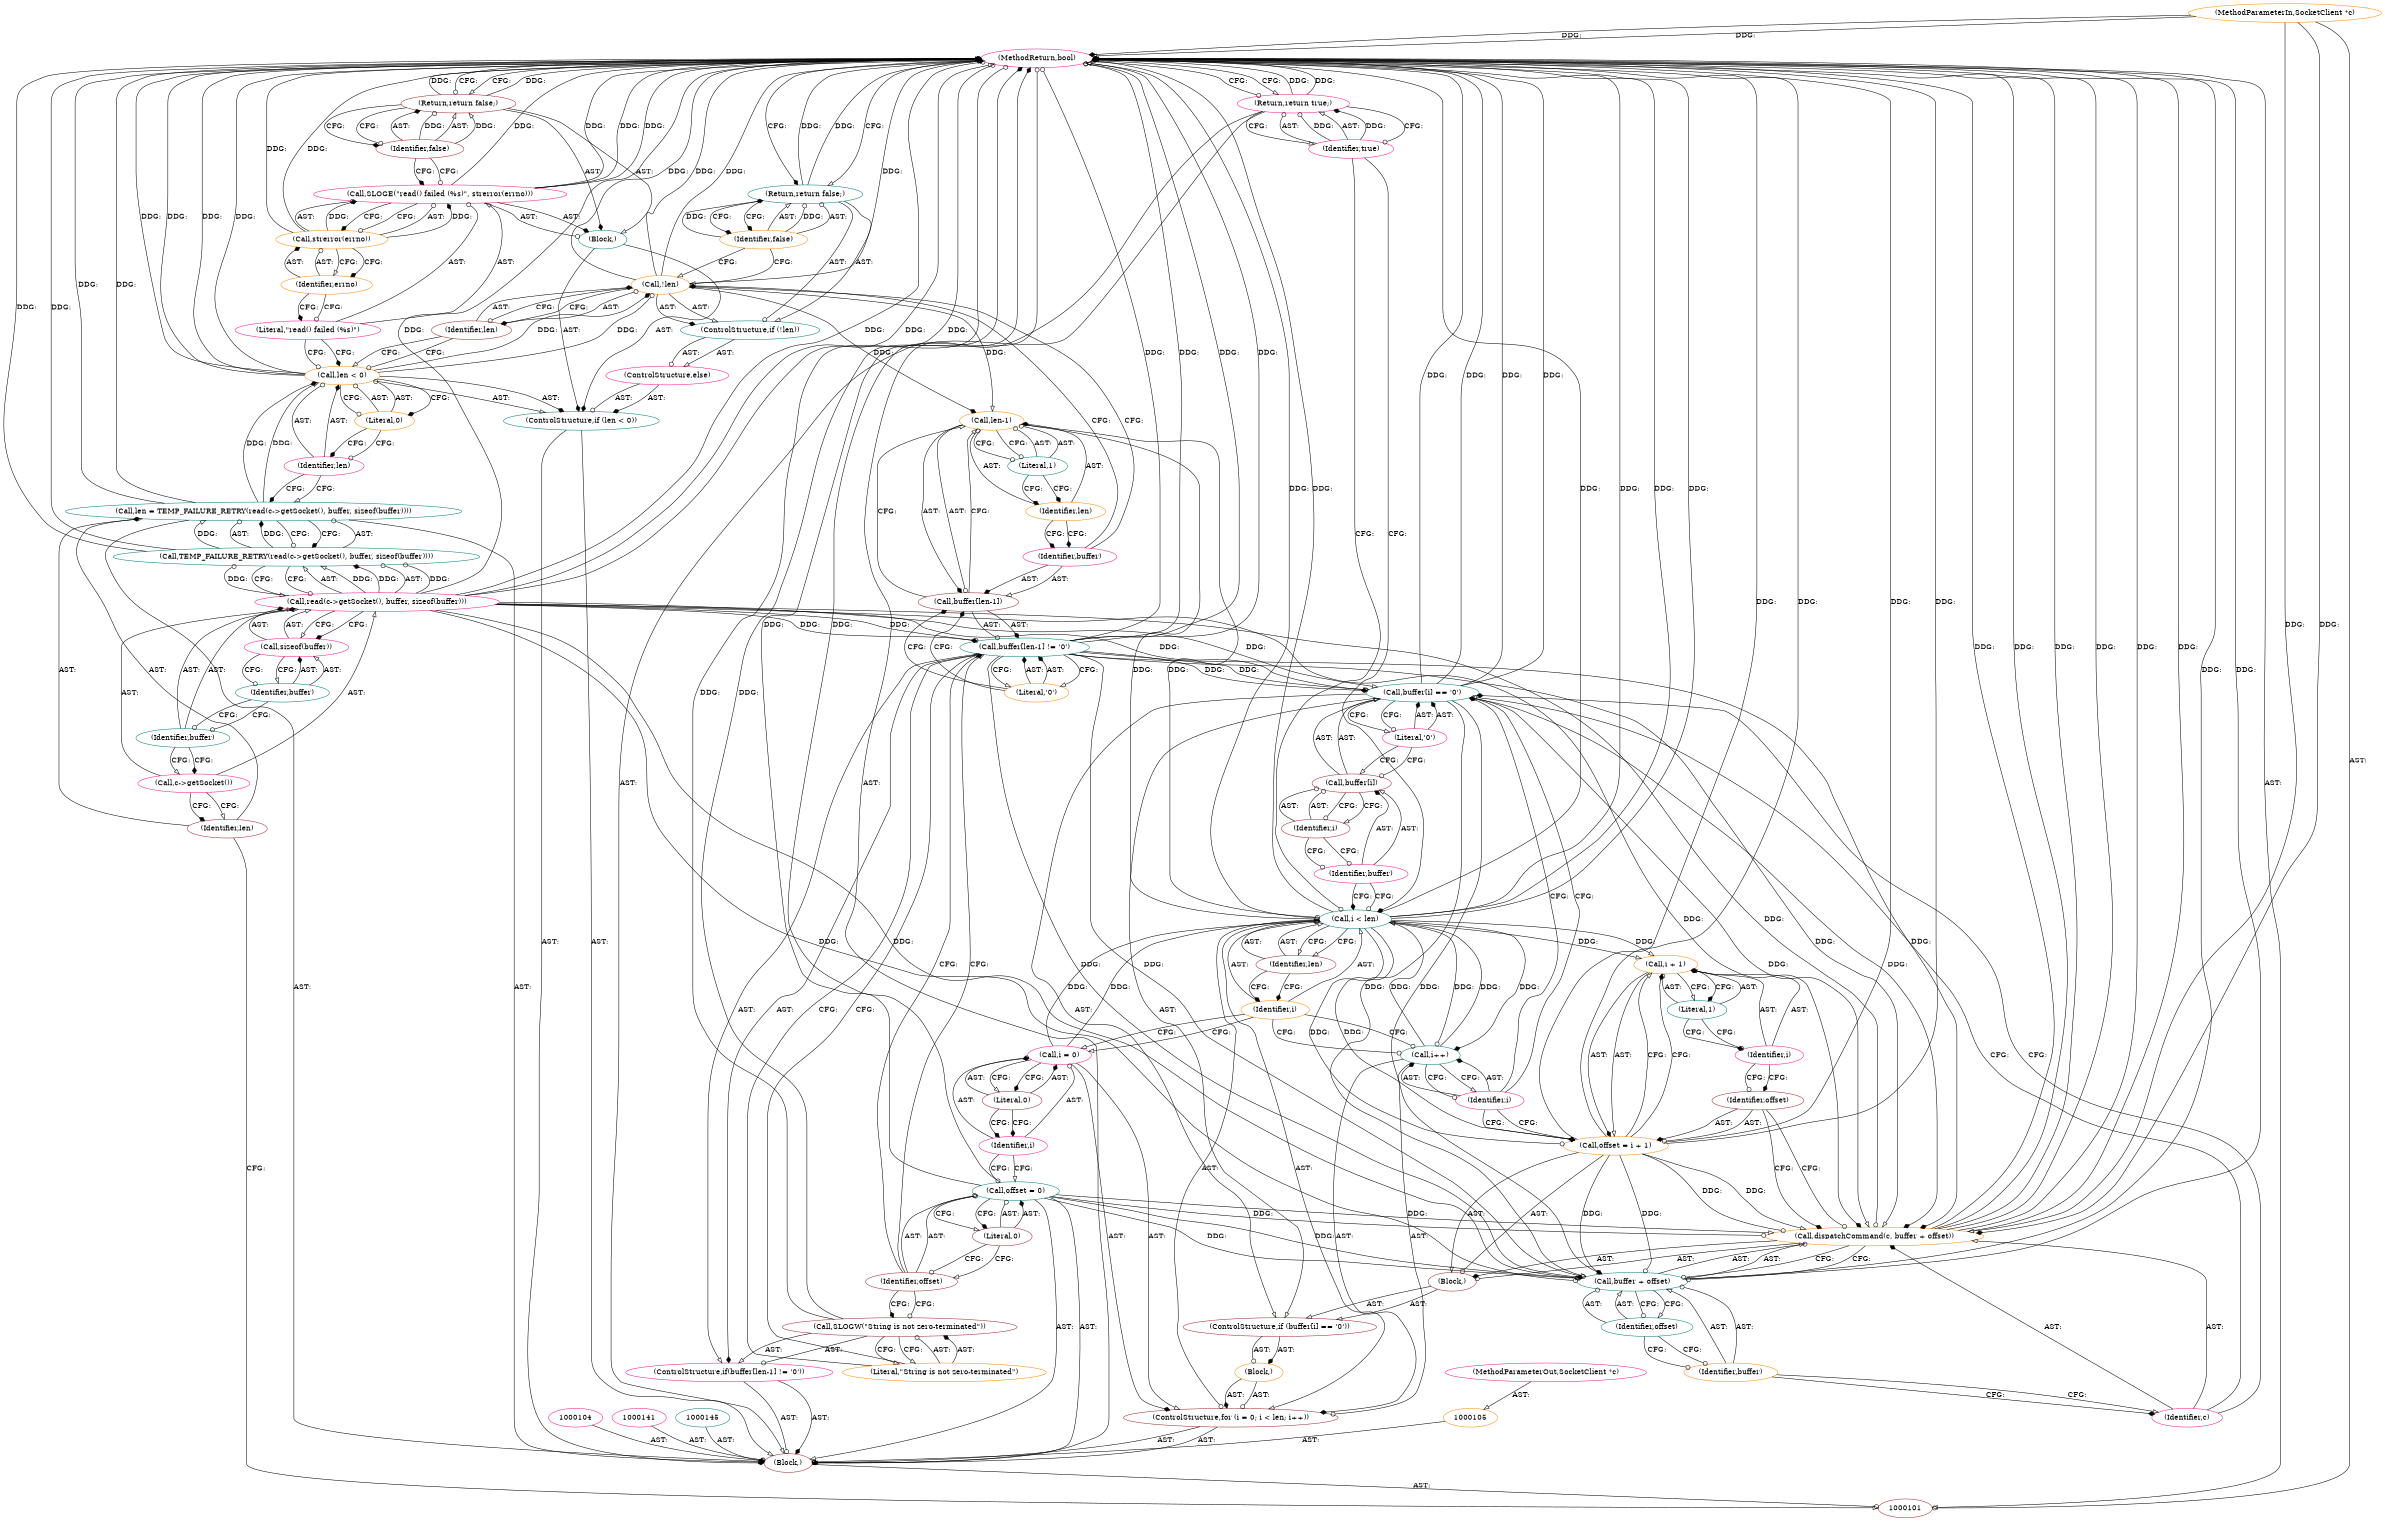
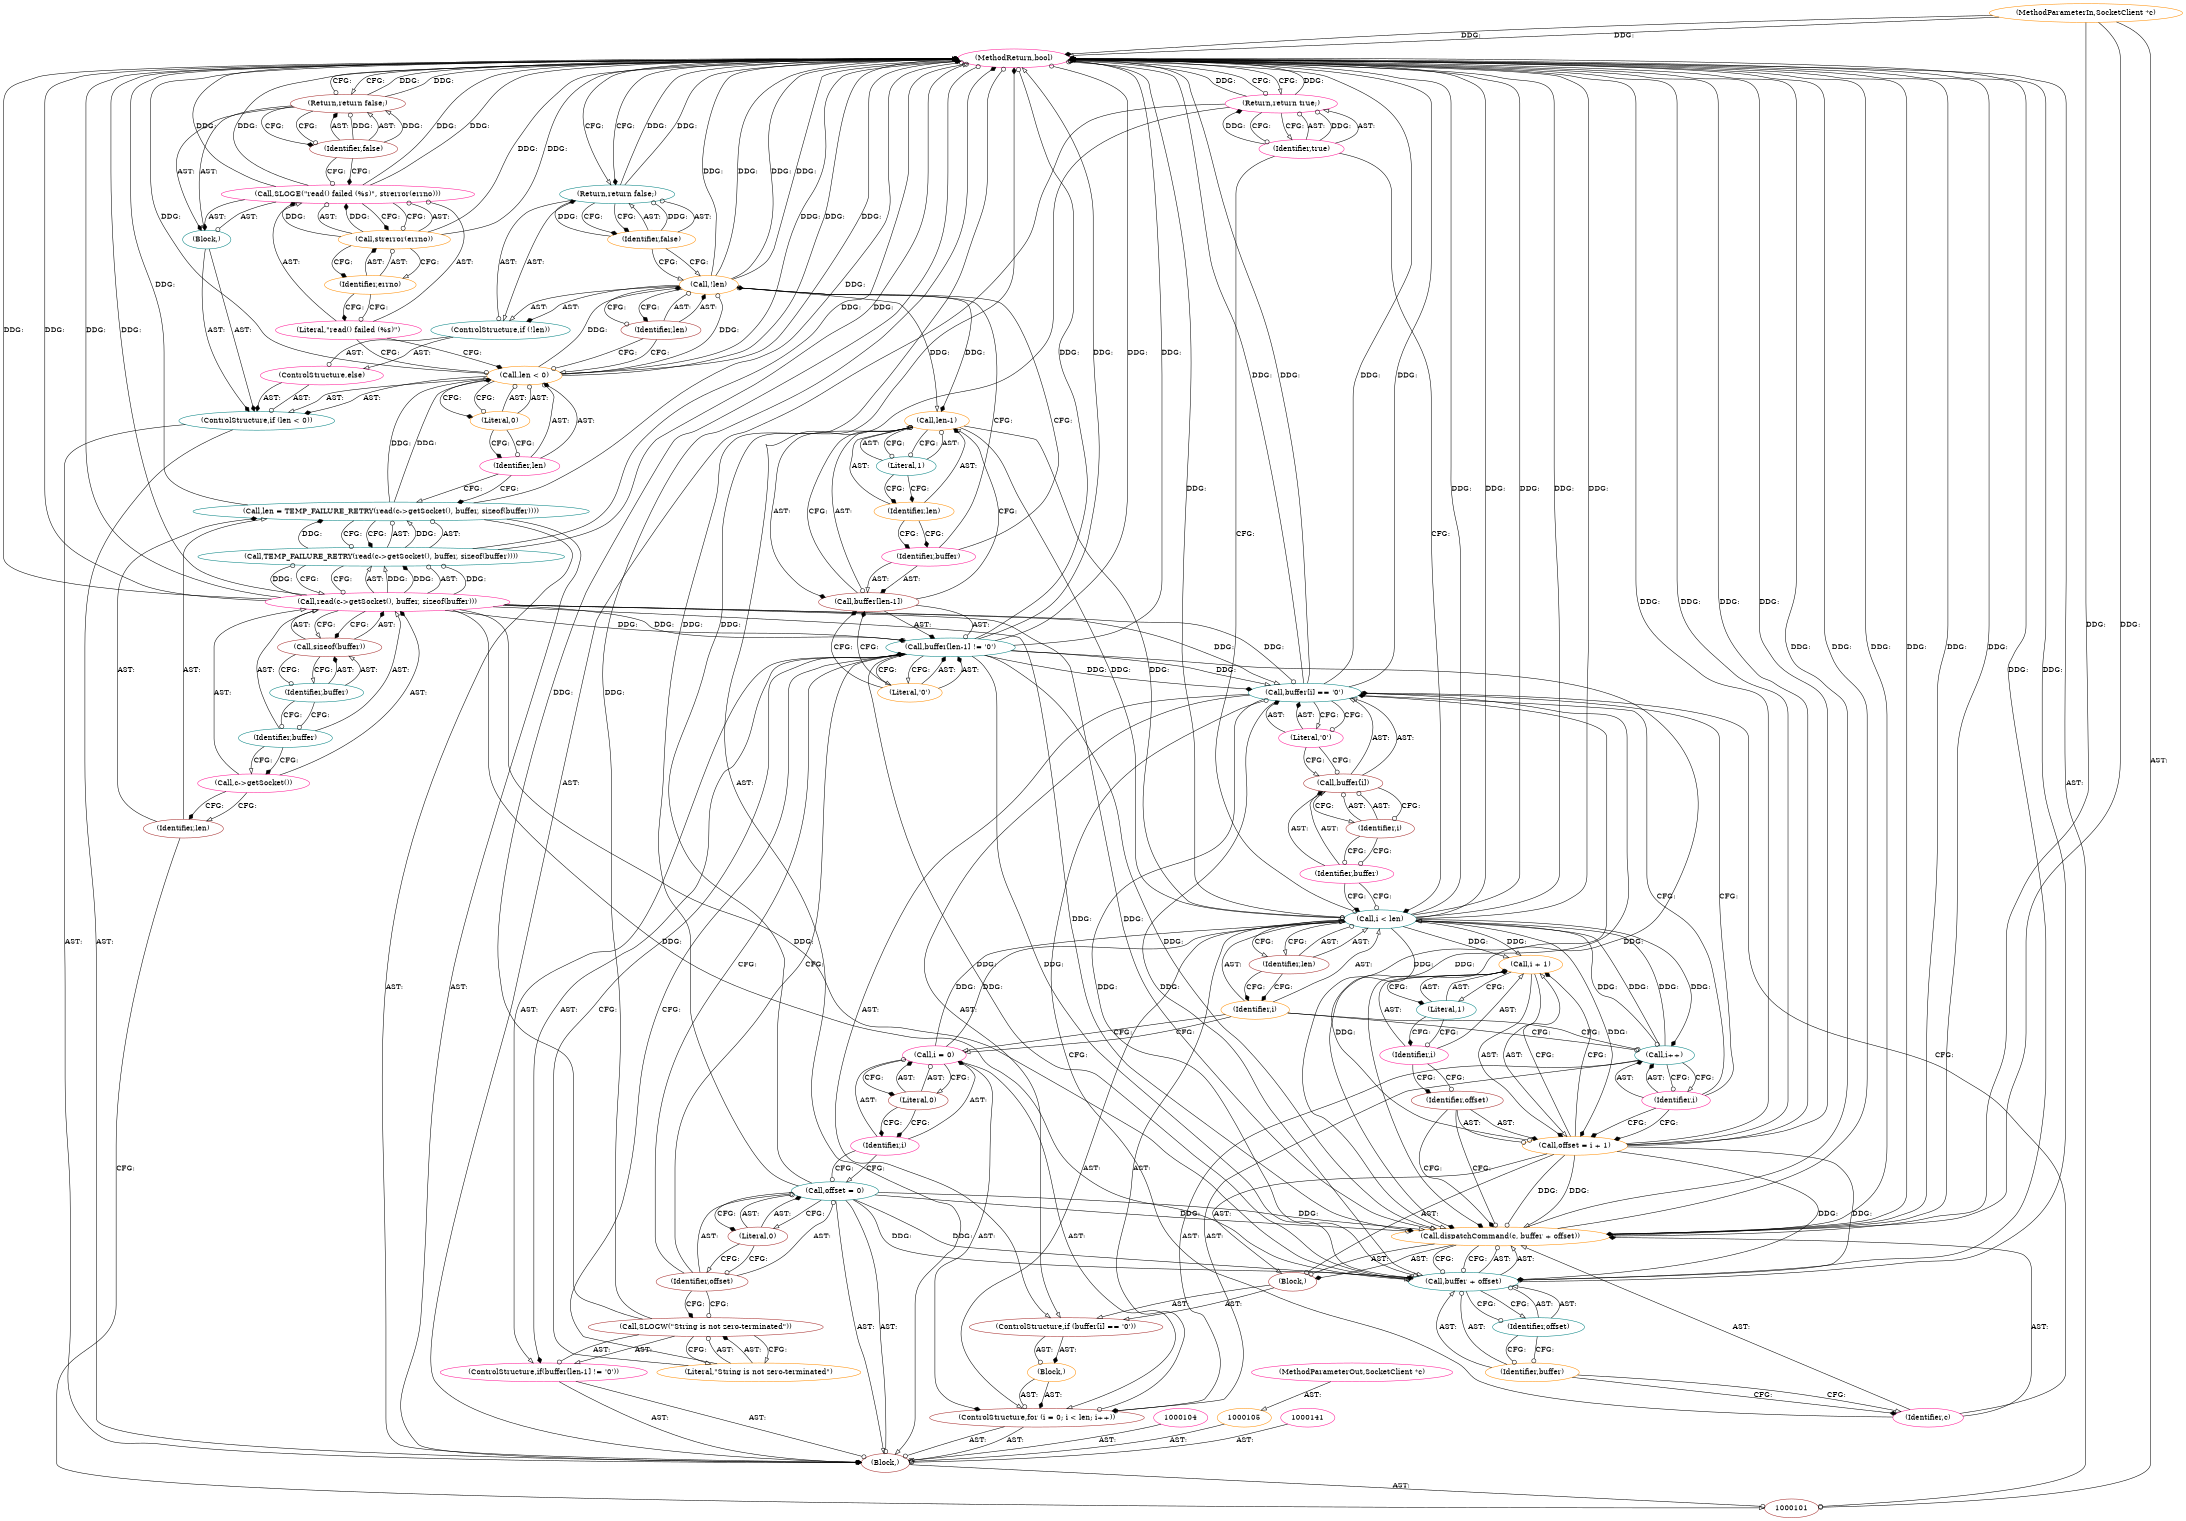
(2265, 367) -> (2066, 415)
(296, 647) -> (330, 647)
(703, 1418) -> none
